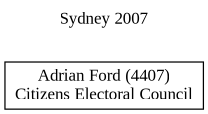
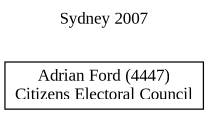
(104, 86) -> (104, 86)
